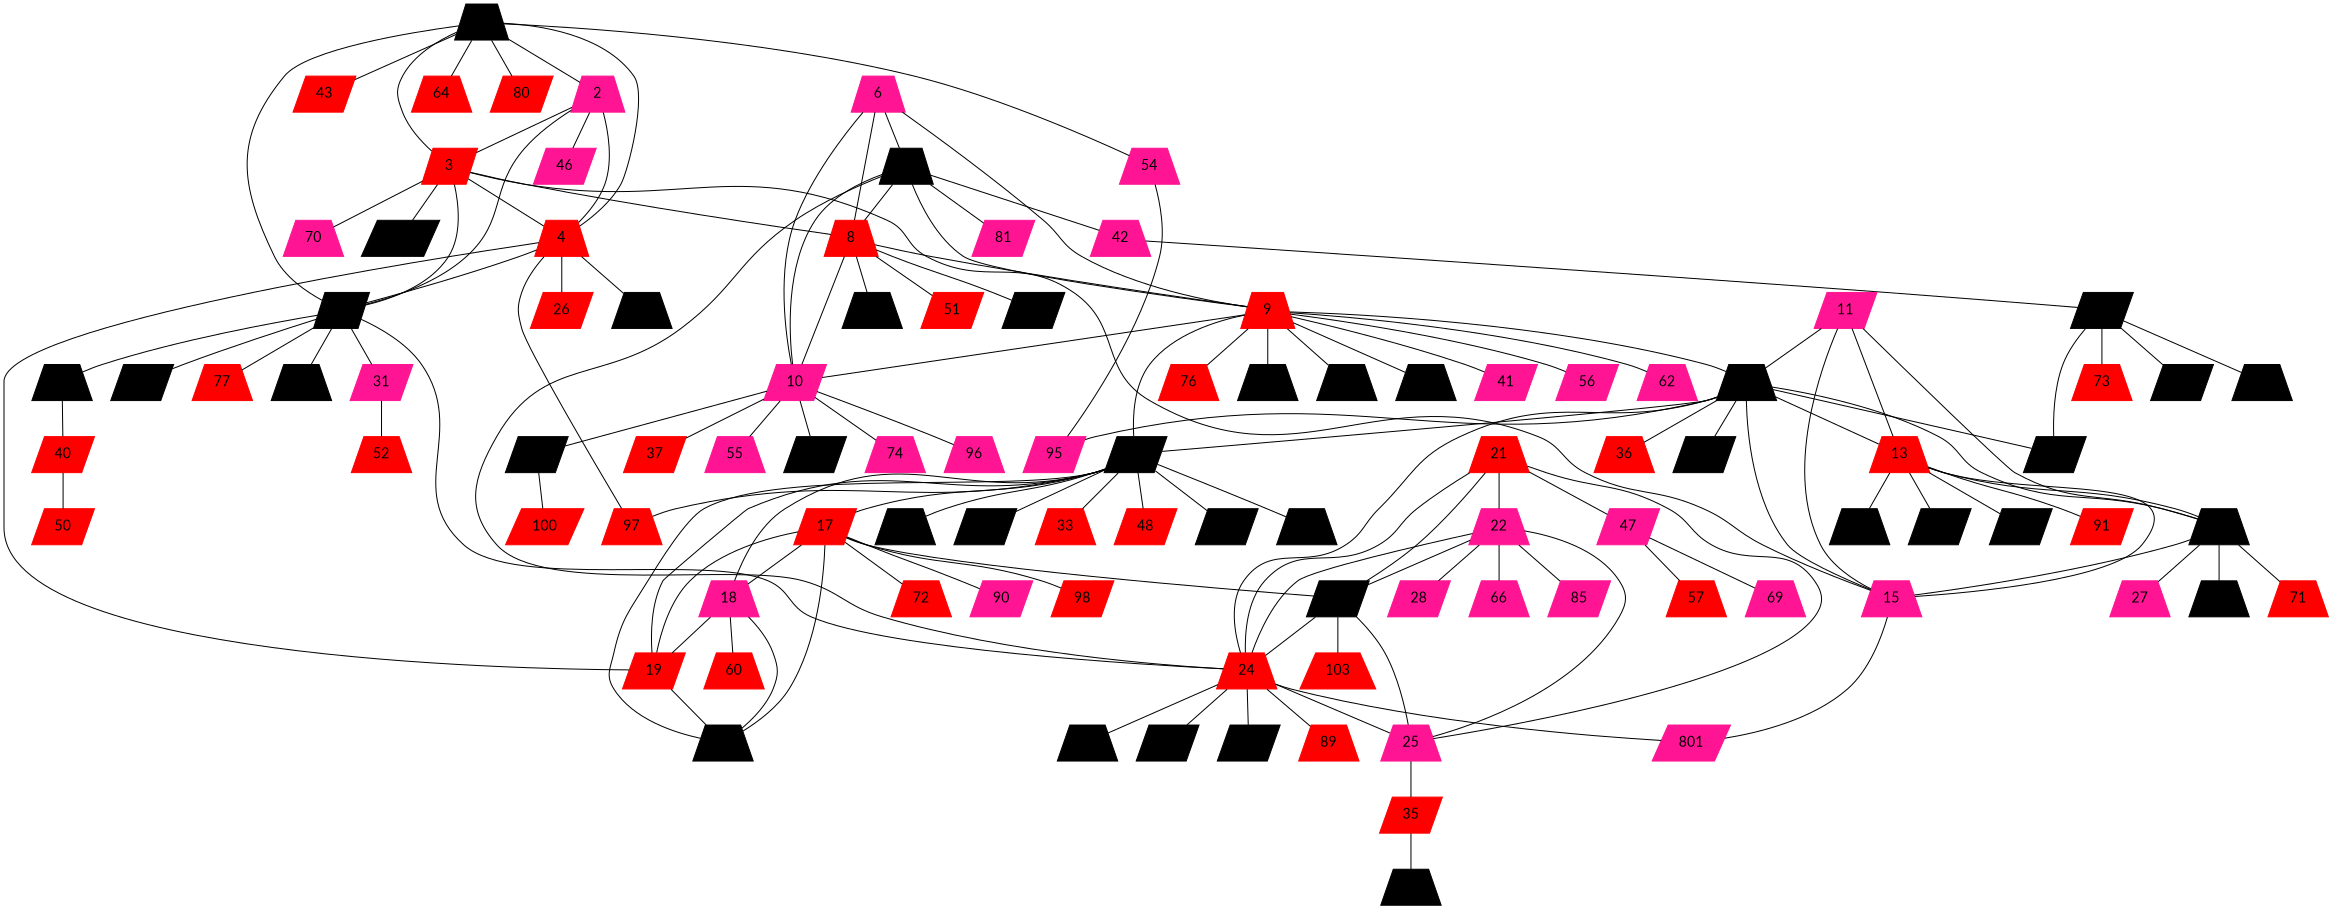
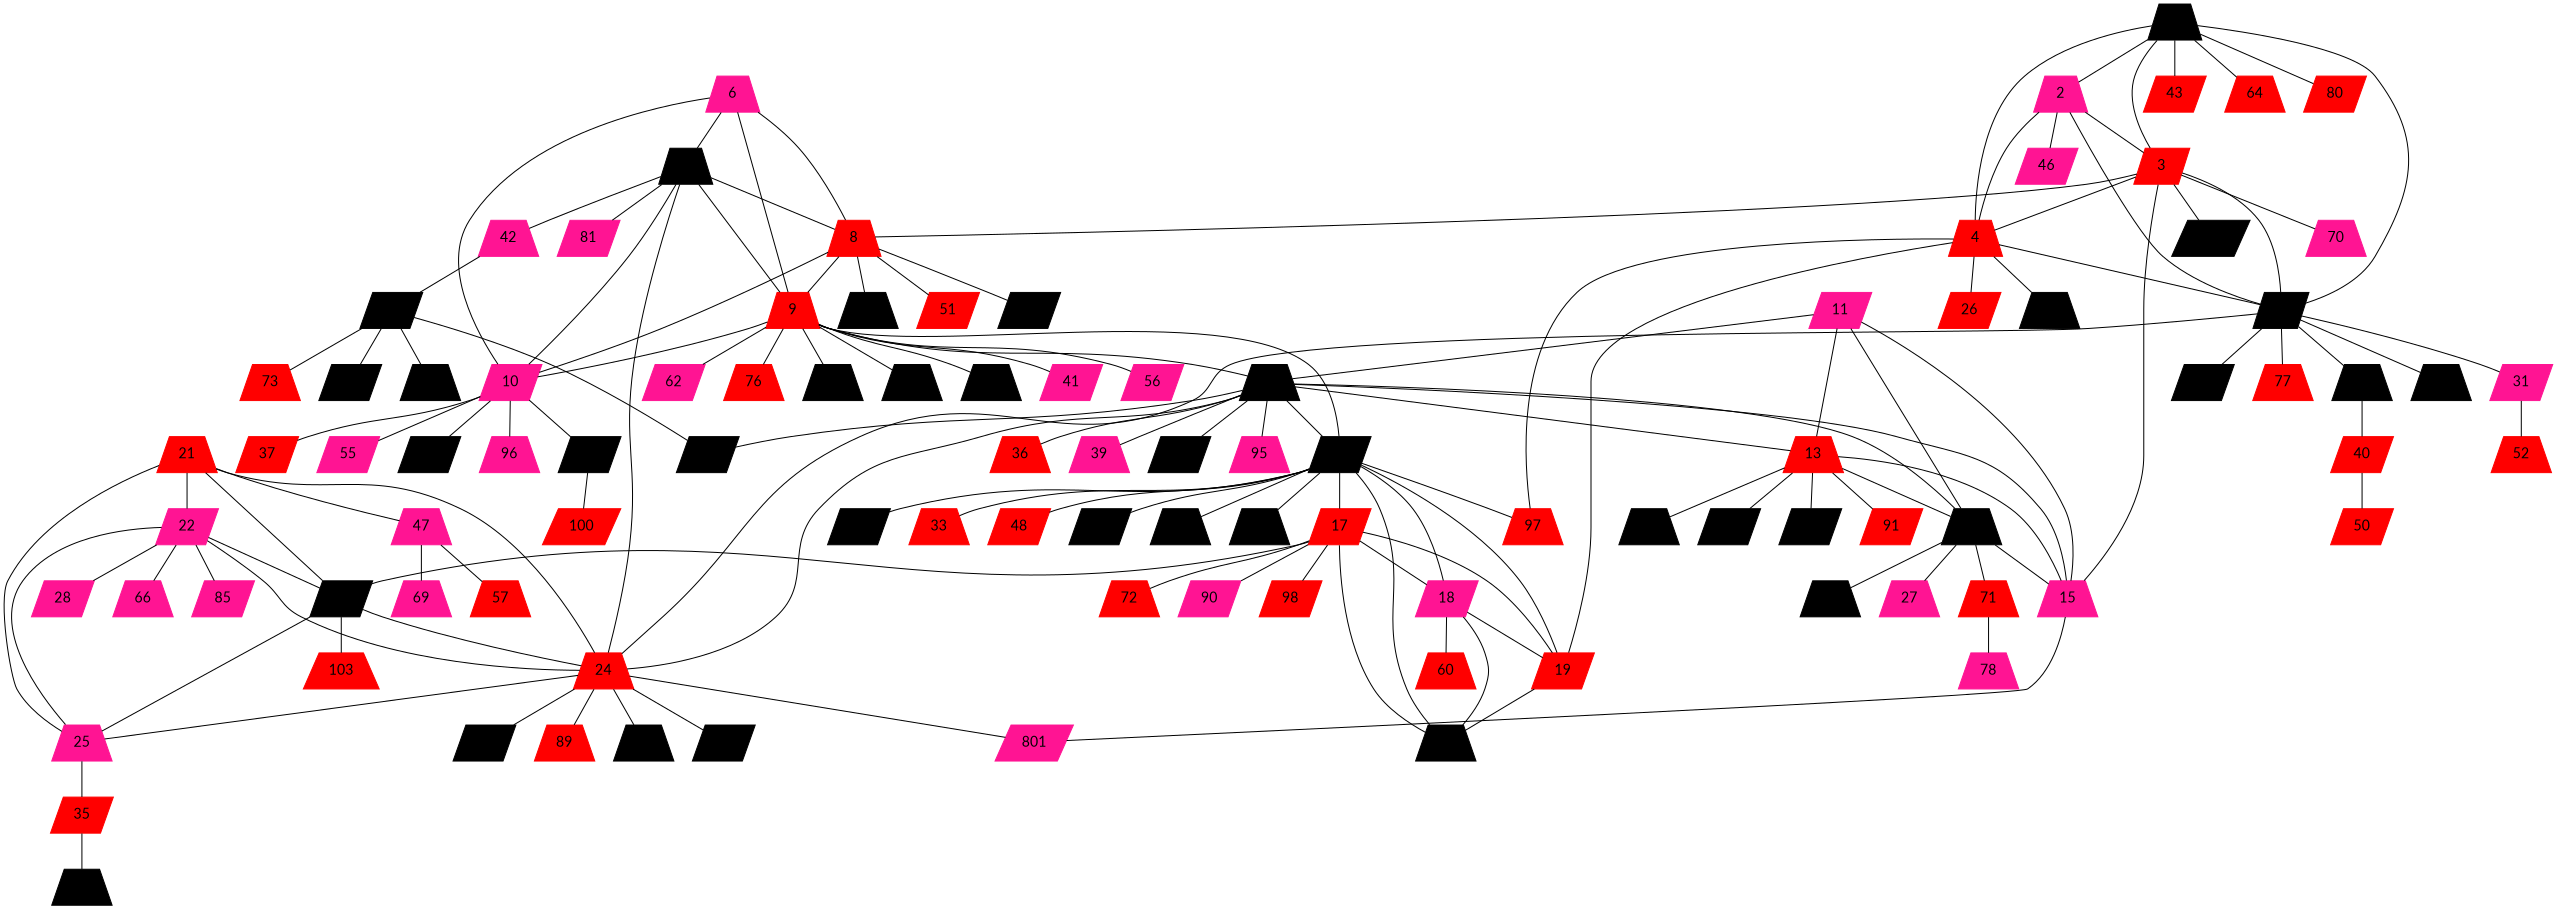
(1150, 166) -> none
(1667, 383) -> (674, 383)
(735, 455) -> (348, 455)
(895, 455) -> none
(1054, 455) -> (1260, 455)
none -> (1099, 455)
(1499, 527) -> (187, 527)
(1628, 527) -> (421, 527)
(729, 599) -> (1447, 599)
none -> (1989, 671)
